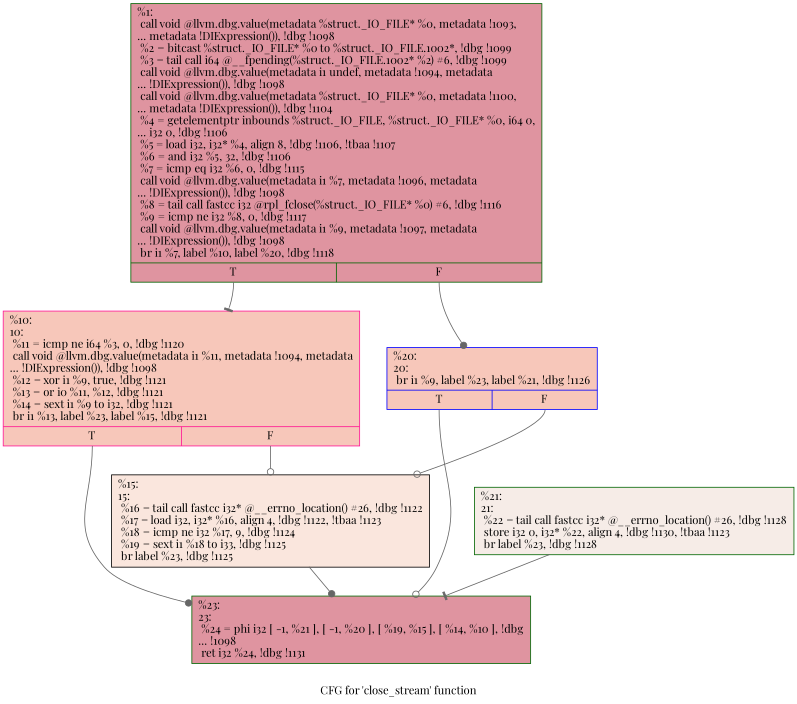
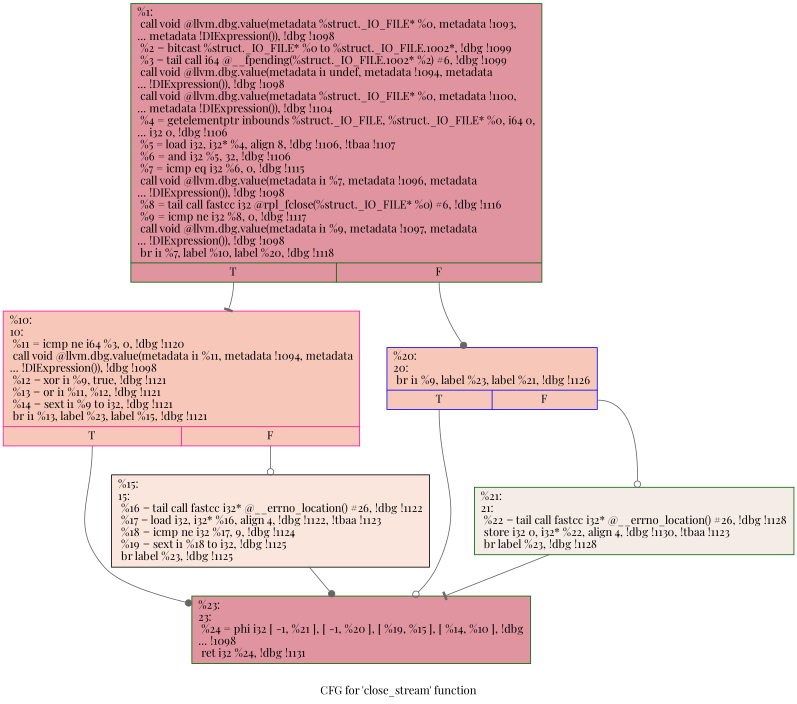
(87, 393) -> (85, 393)
(487, 448) -> (632, 431)
(202, 545) -> (203, 545)
